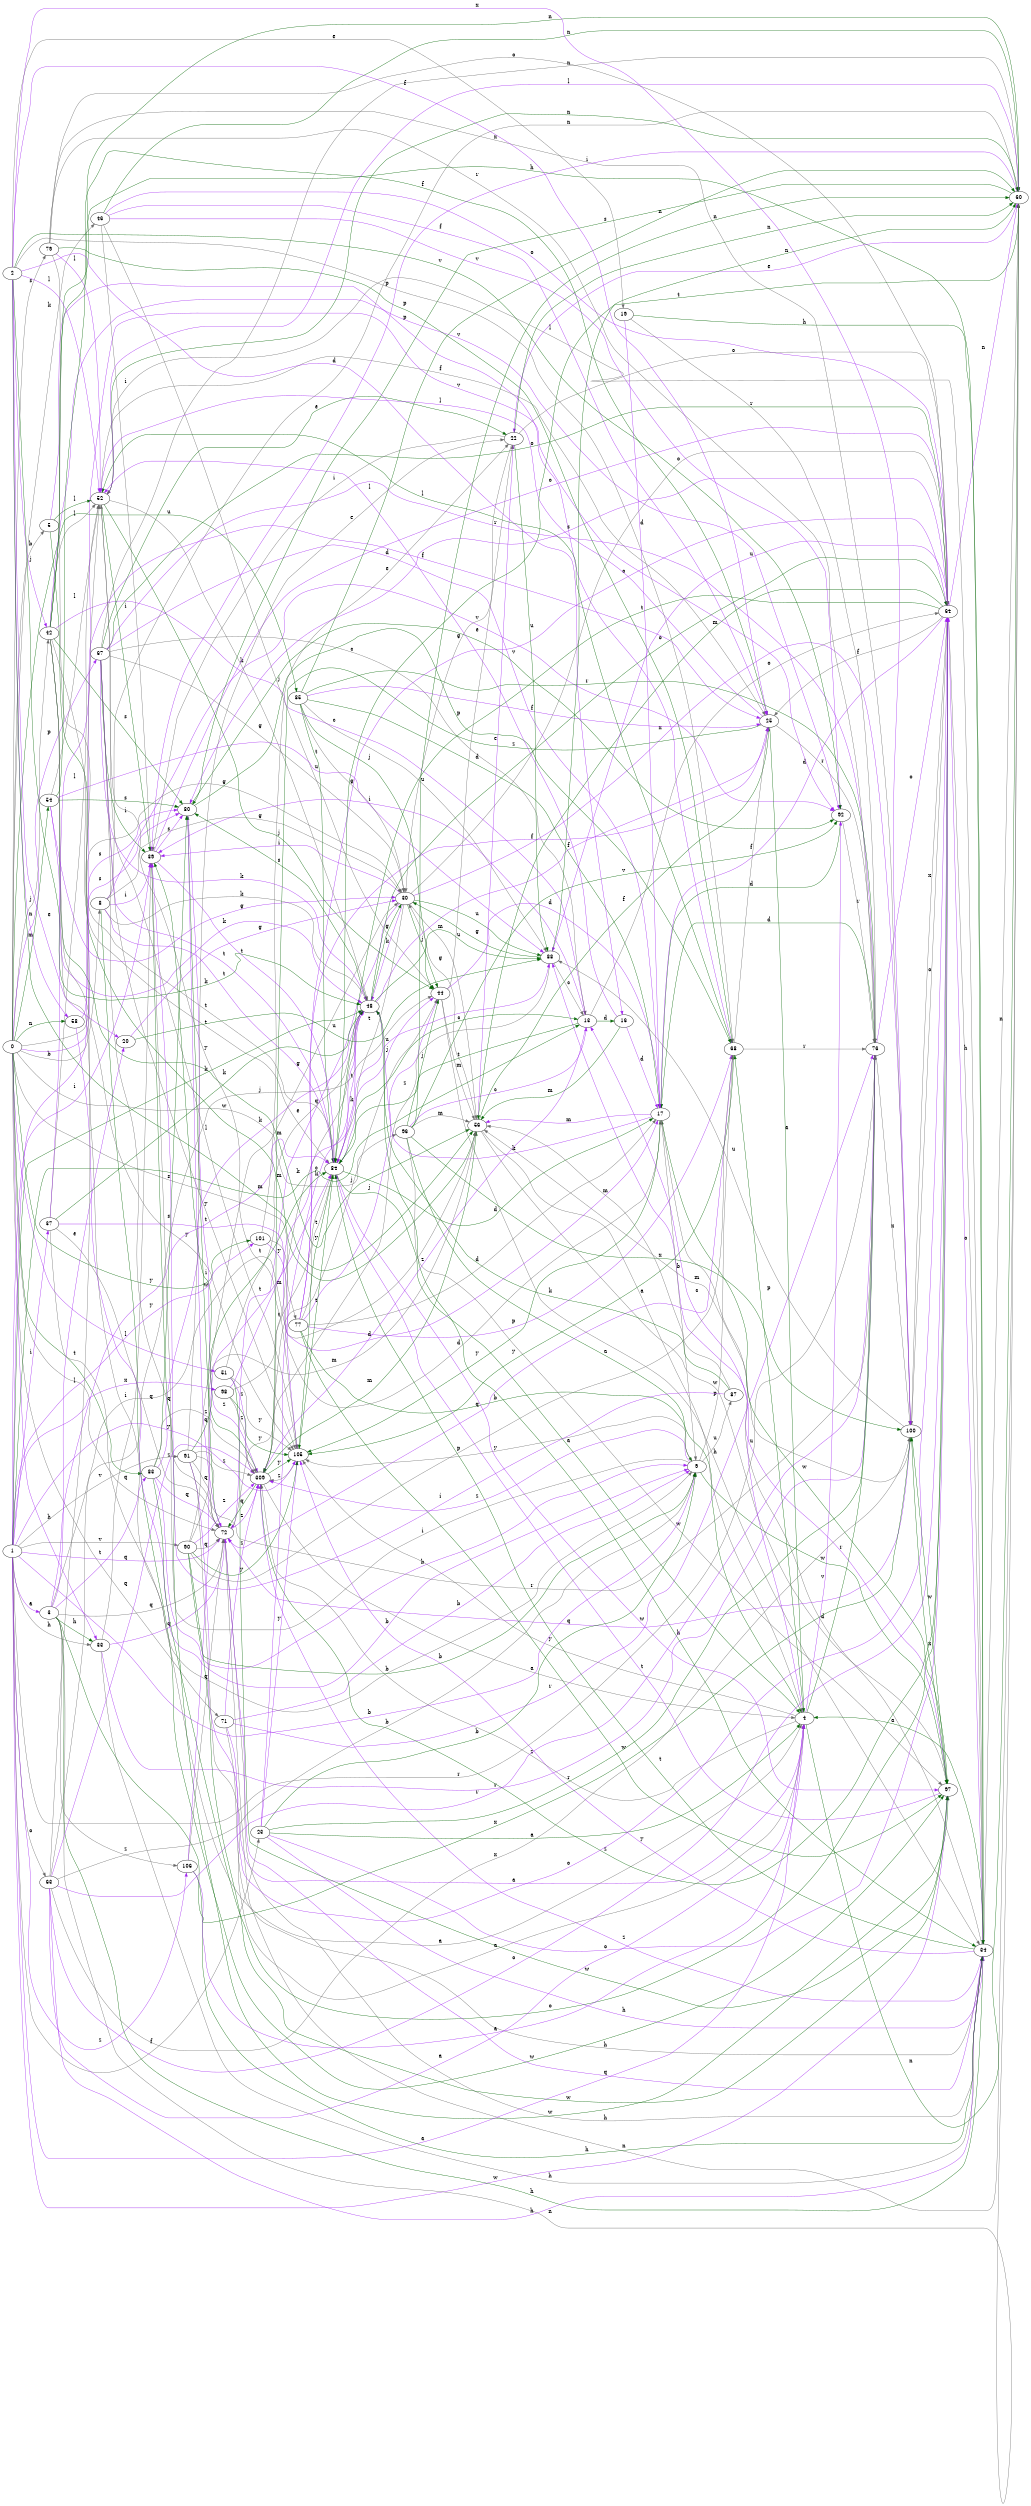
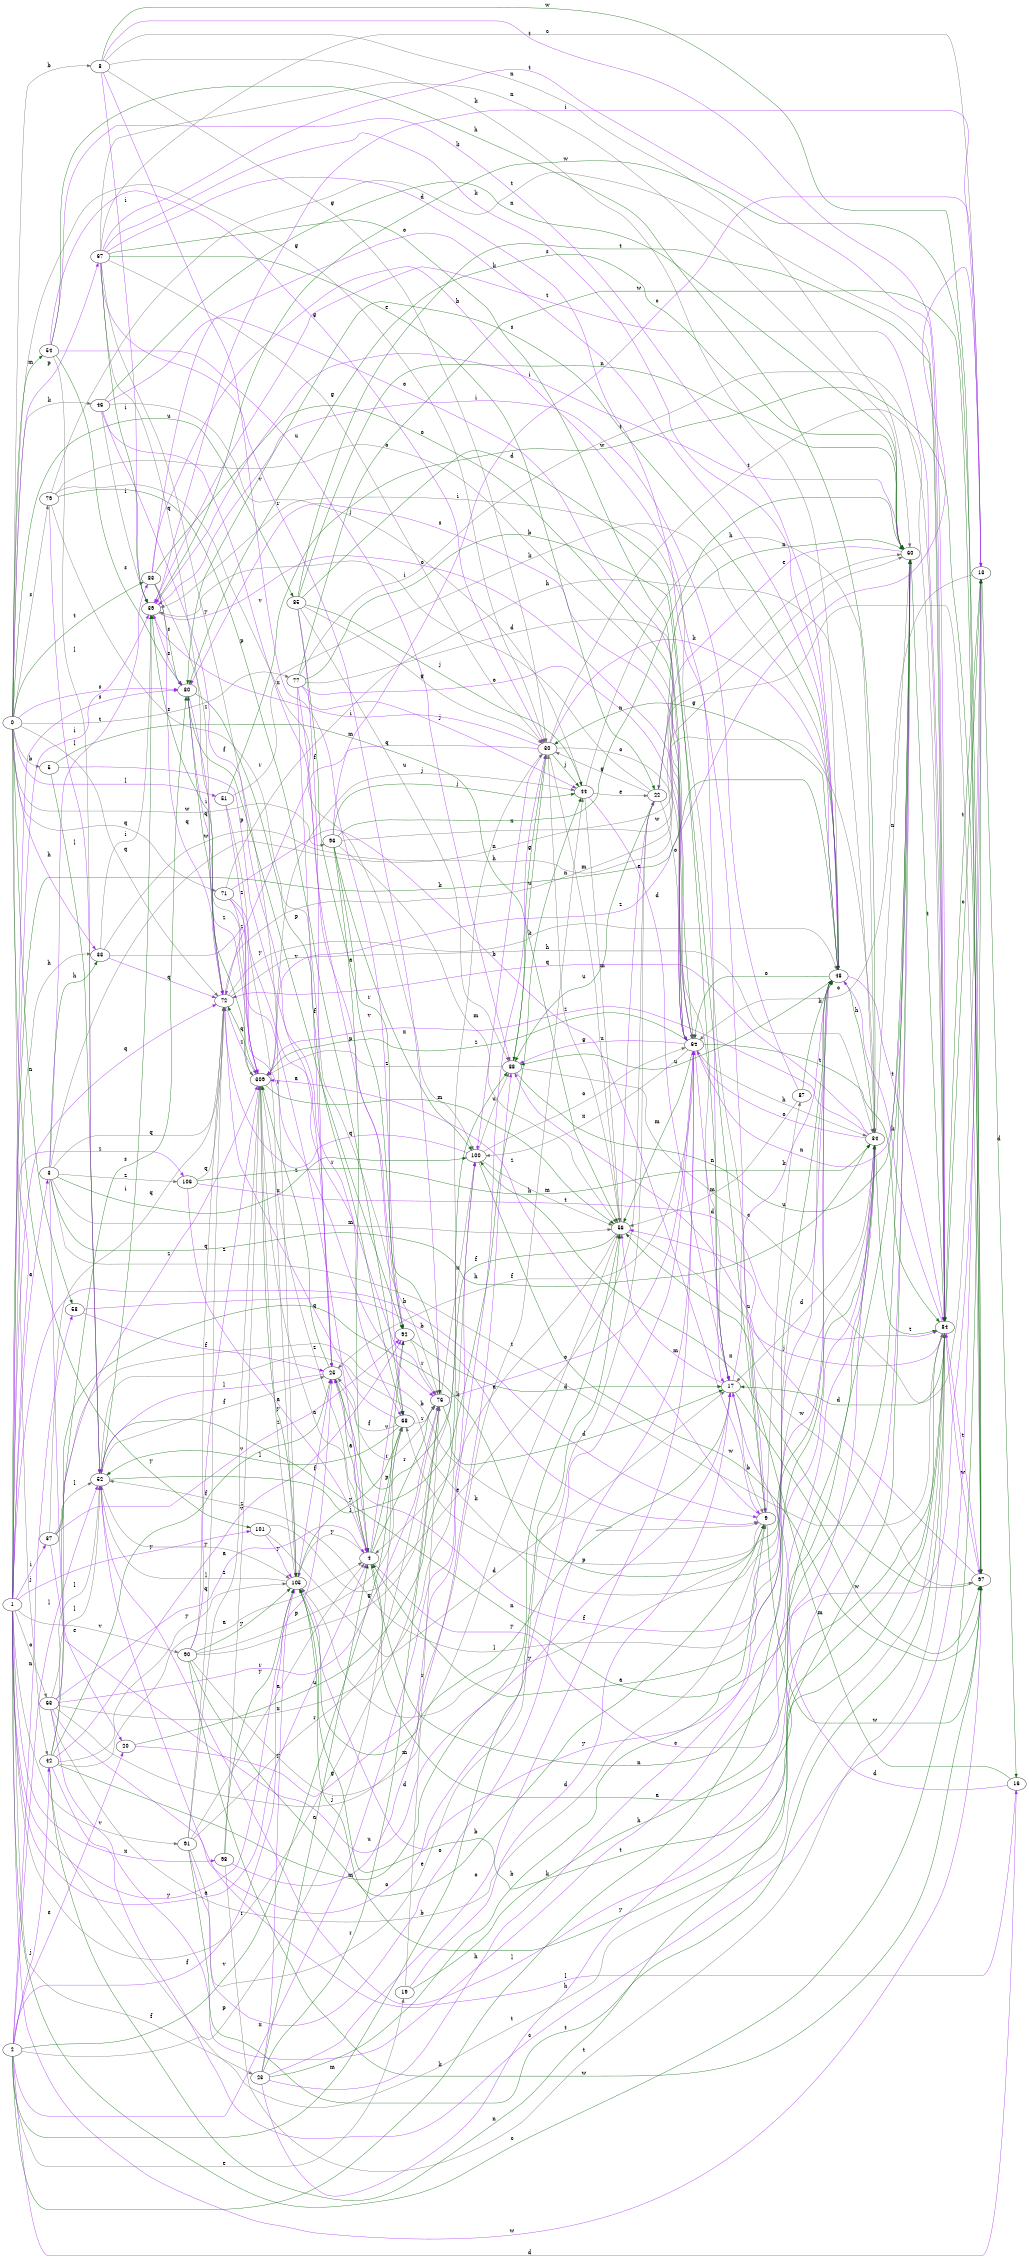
(375, 1077) -> (763, 1341)
(298, 1111) -> (530, 556)
(128, 1315) -> (551, 1376)
none -> (315, 1475)
